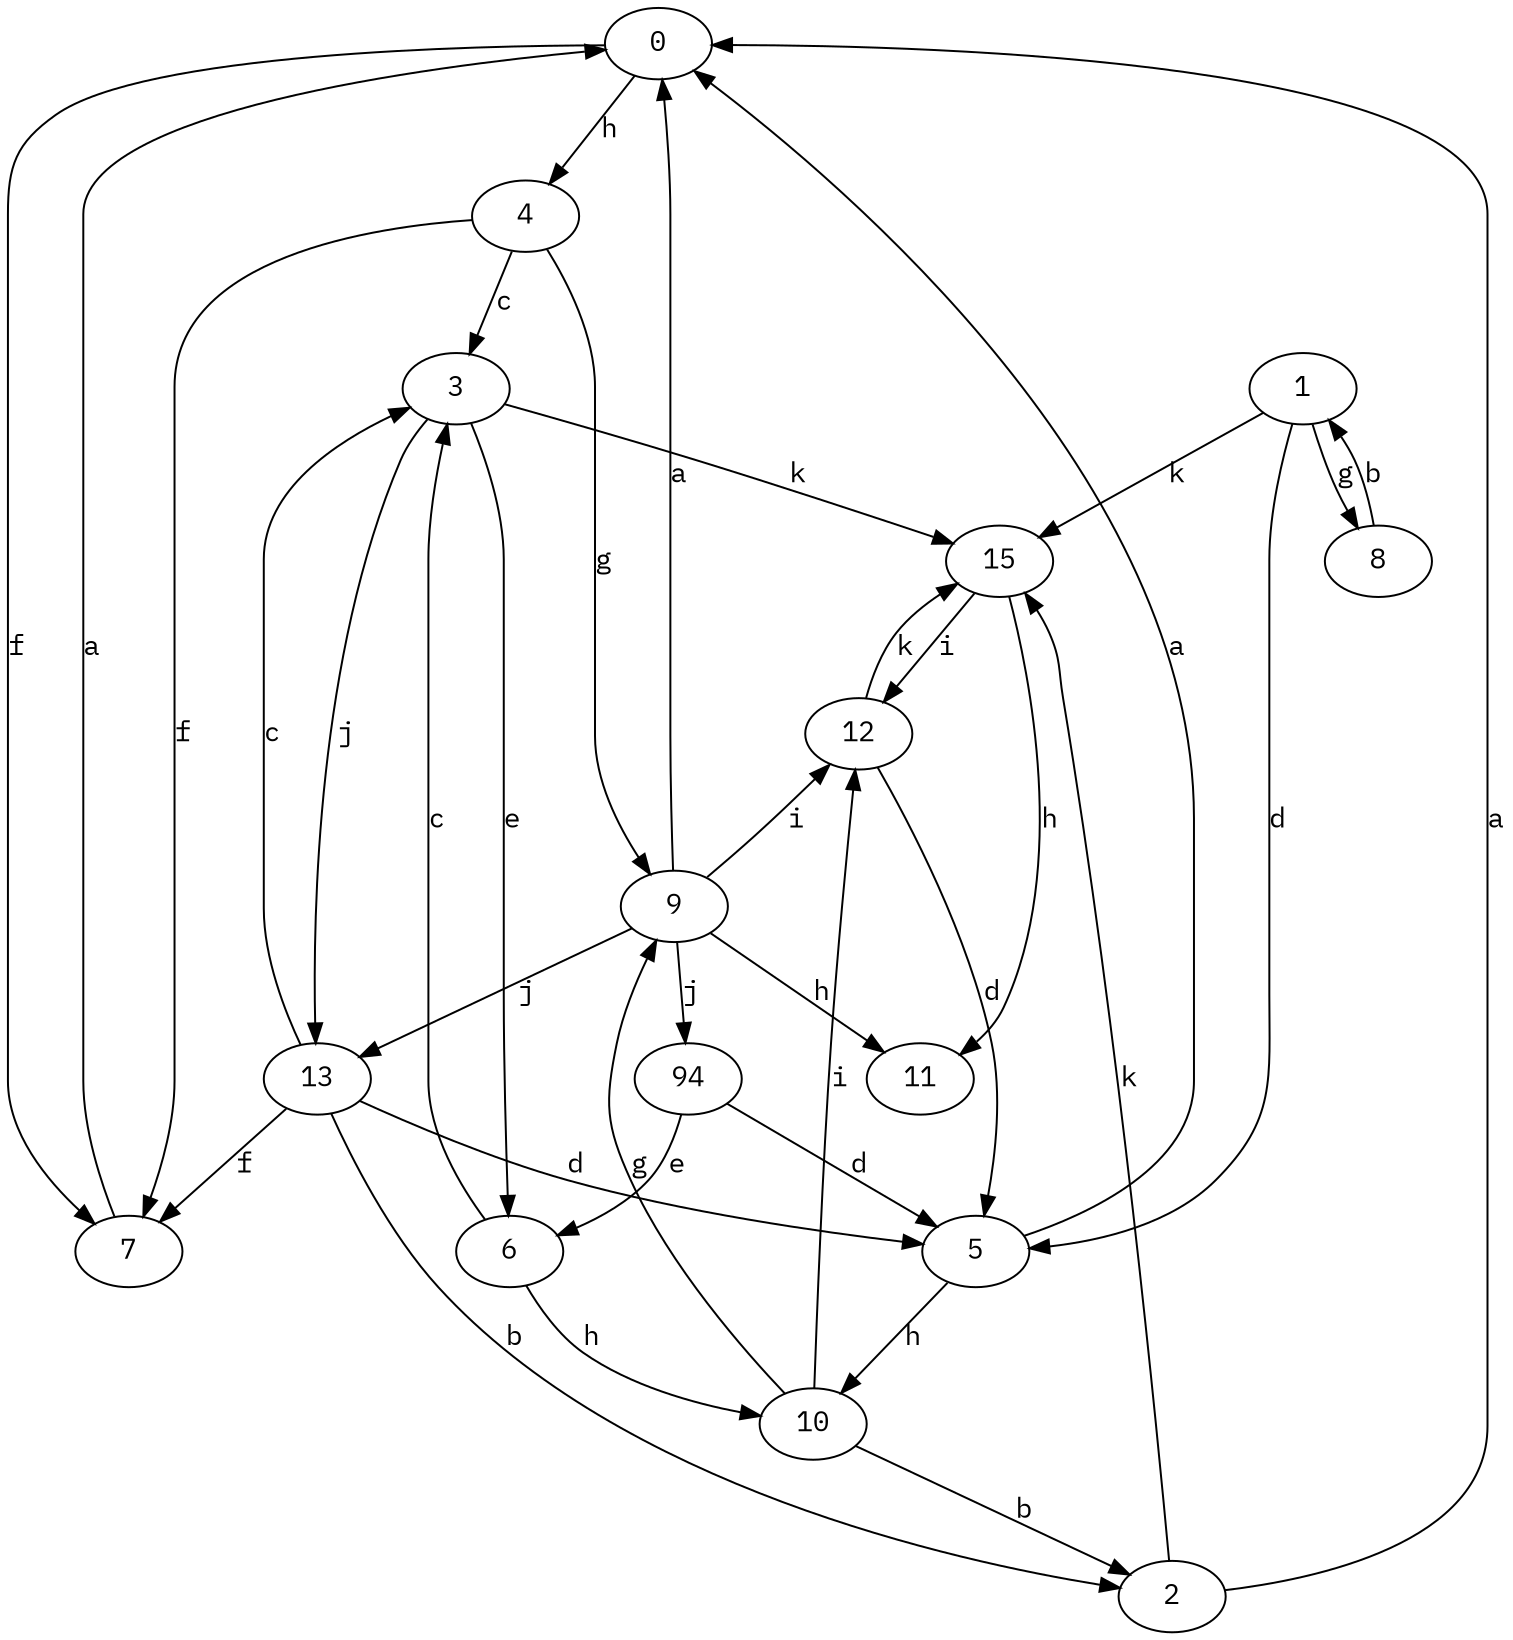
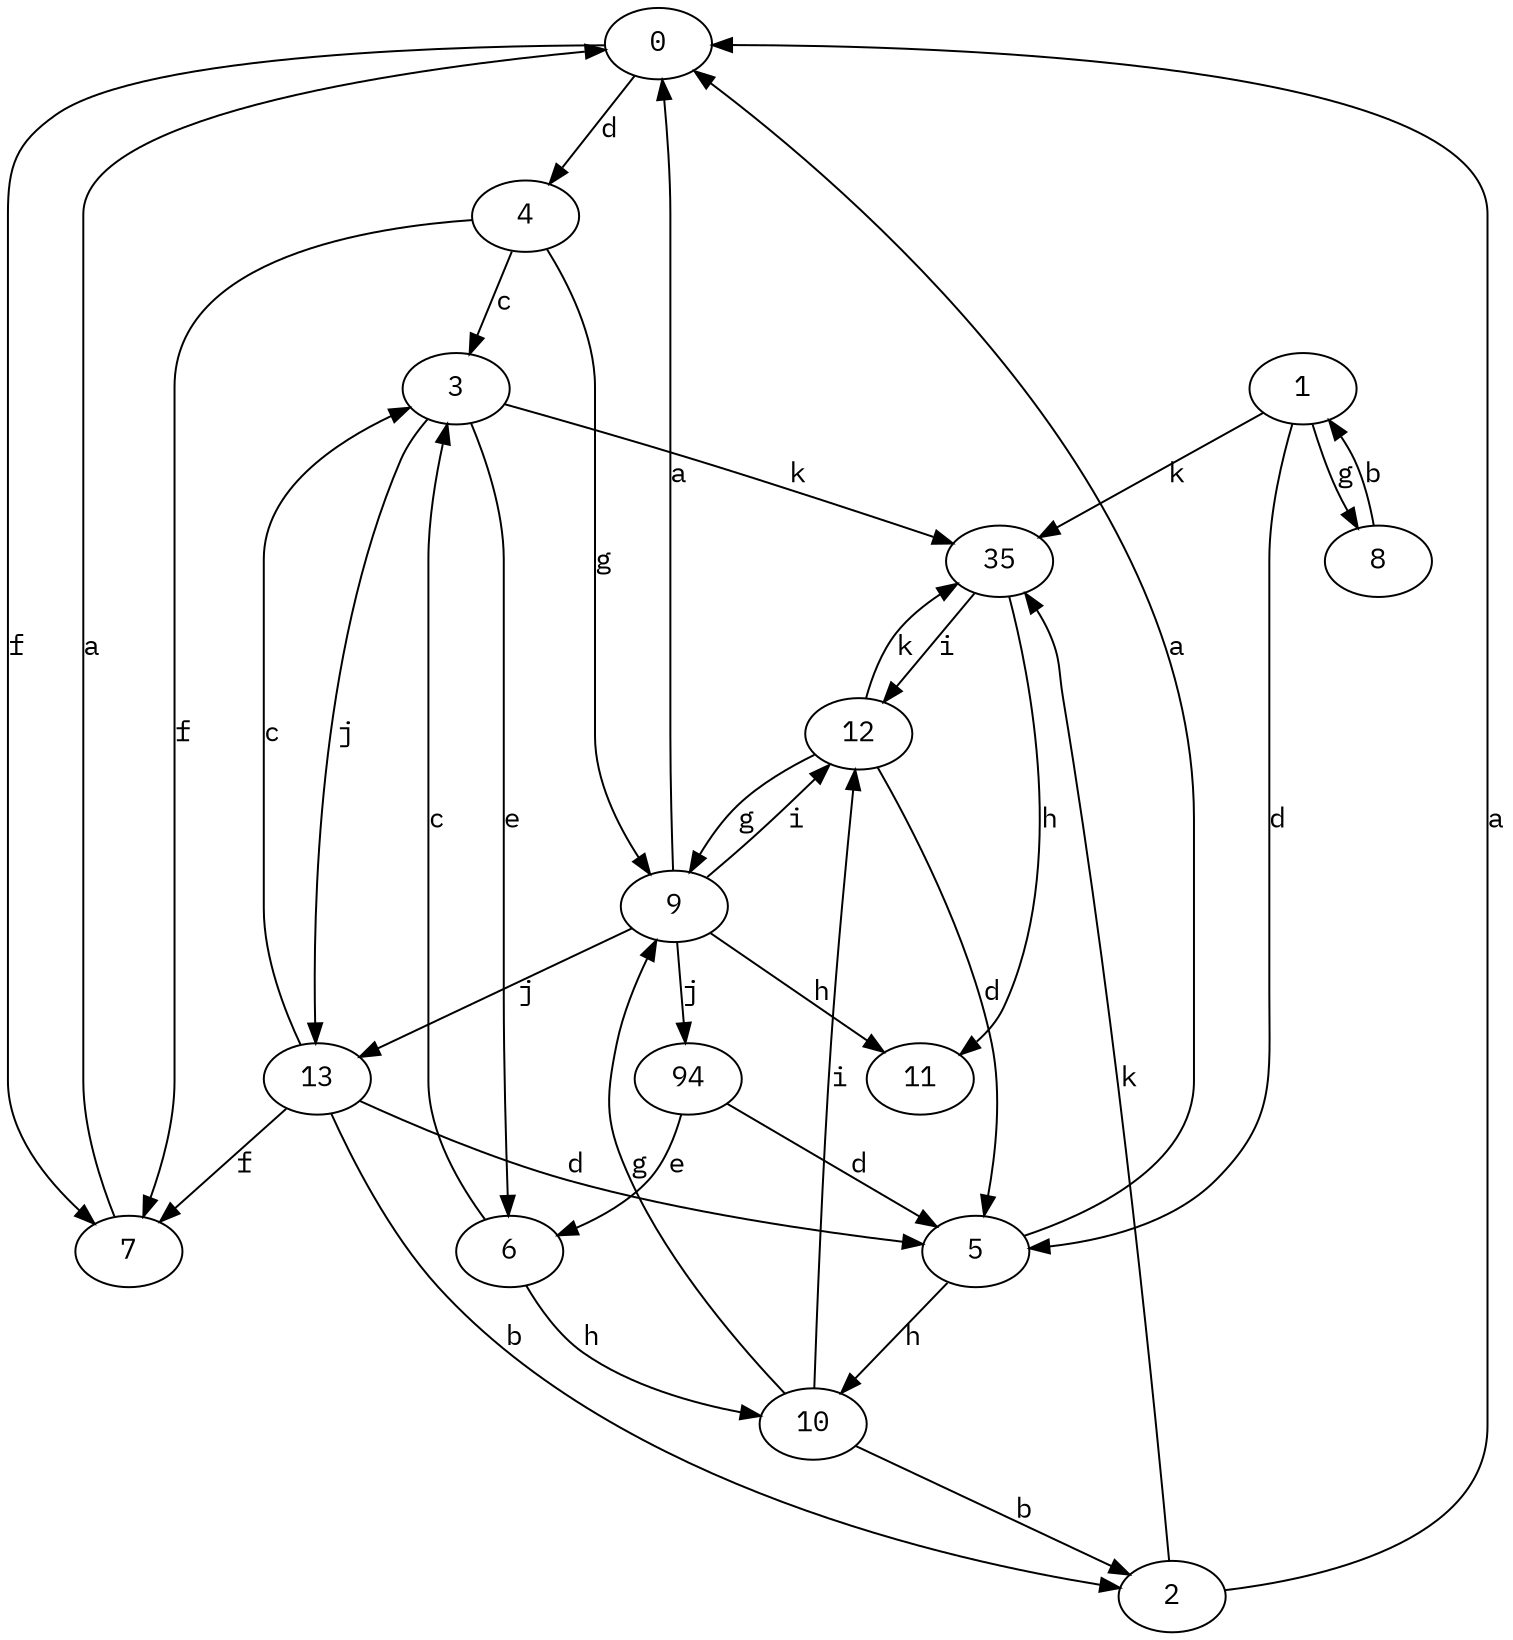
(610, 130) -> (610, 130)
(1000, 561) -> (1000, 561)
none -> (749, 795)
